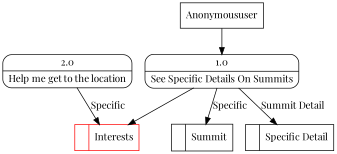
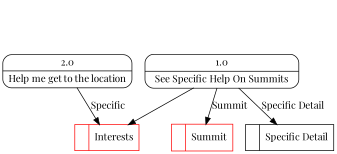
(222, 16) -> none
(222, 79) -> (222, 79)
(230, 106) -> (230, 106)
(293, 106) -> (293, 106)
(202, 138) -> (202, 138)
